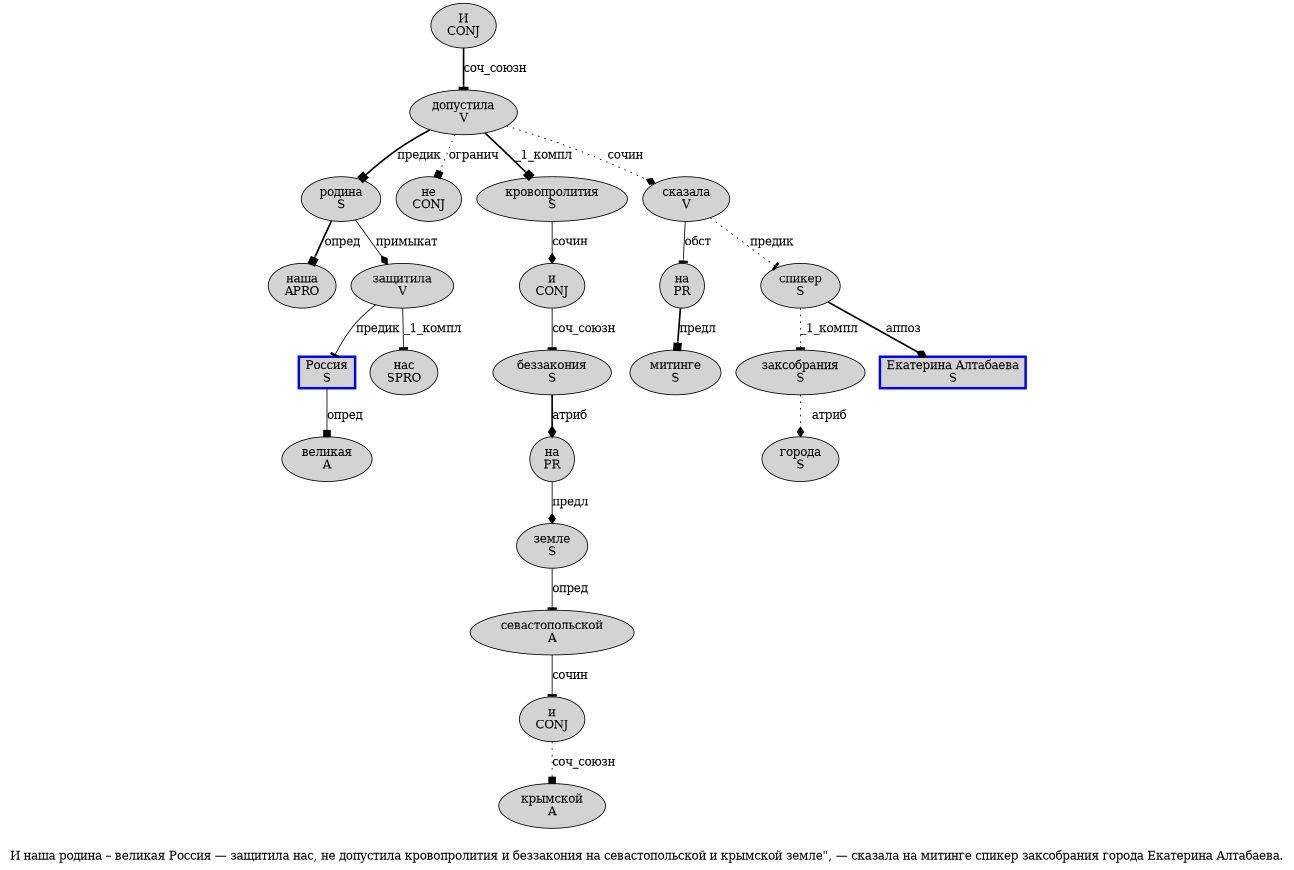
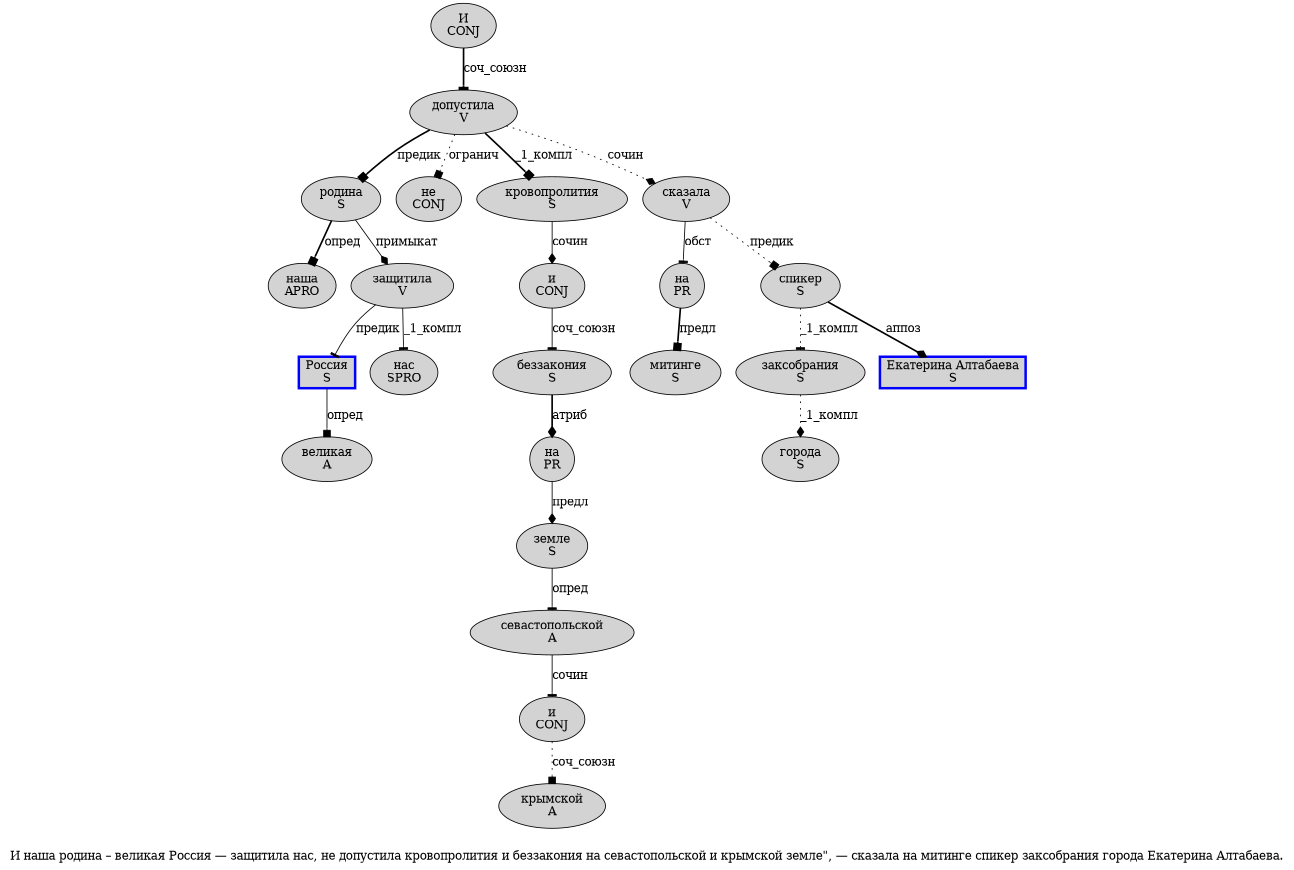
(740, 240) -> (740, 240)
(829, 416) -> (829, 416)
